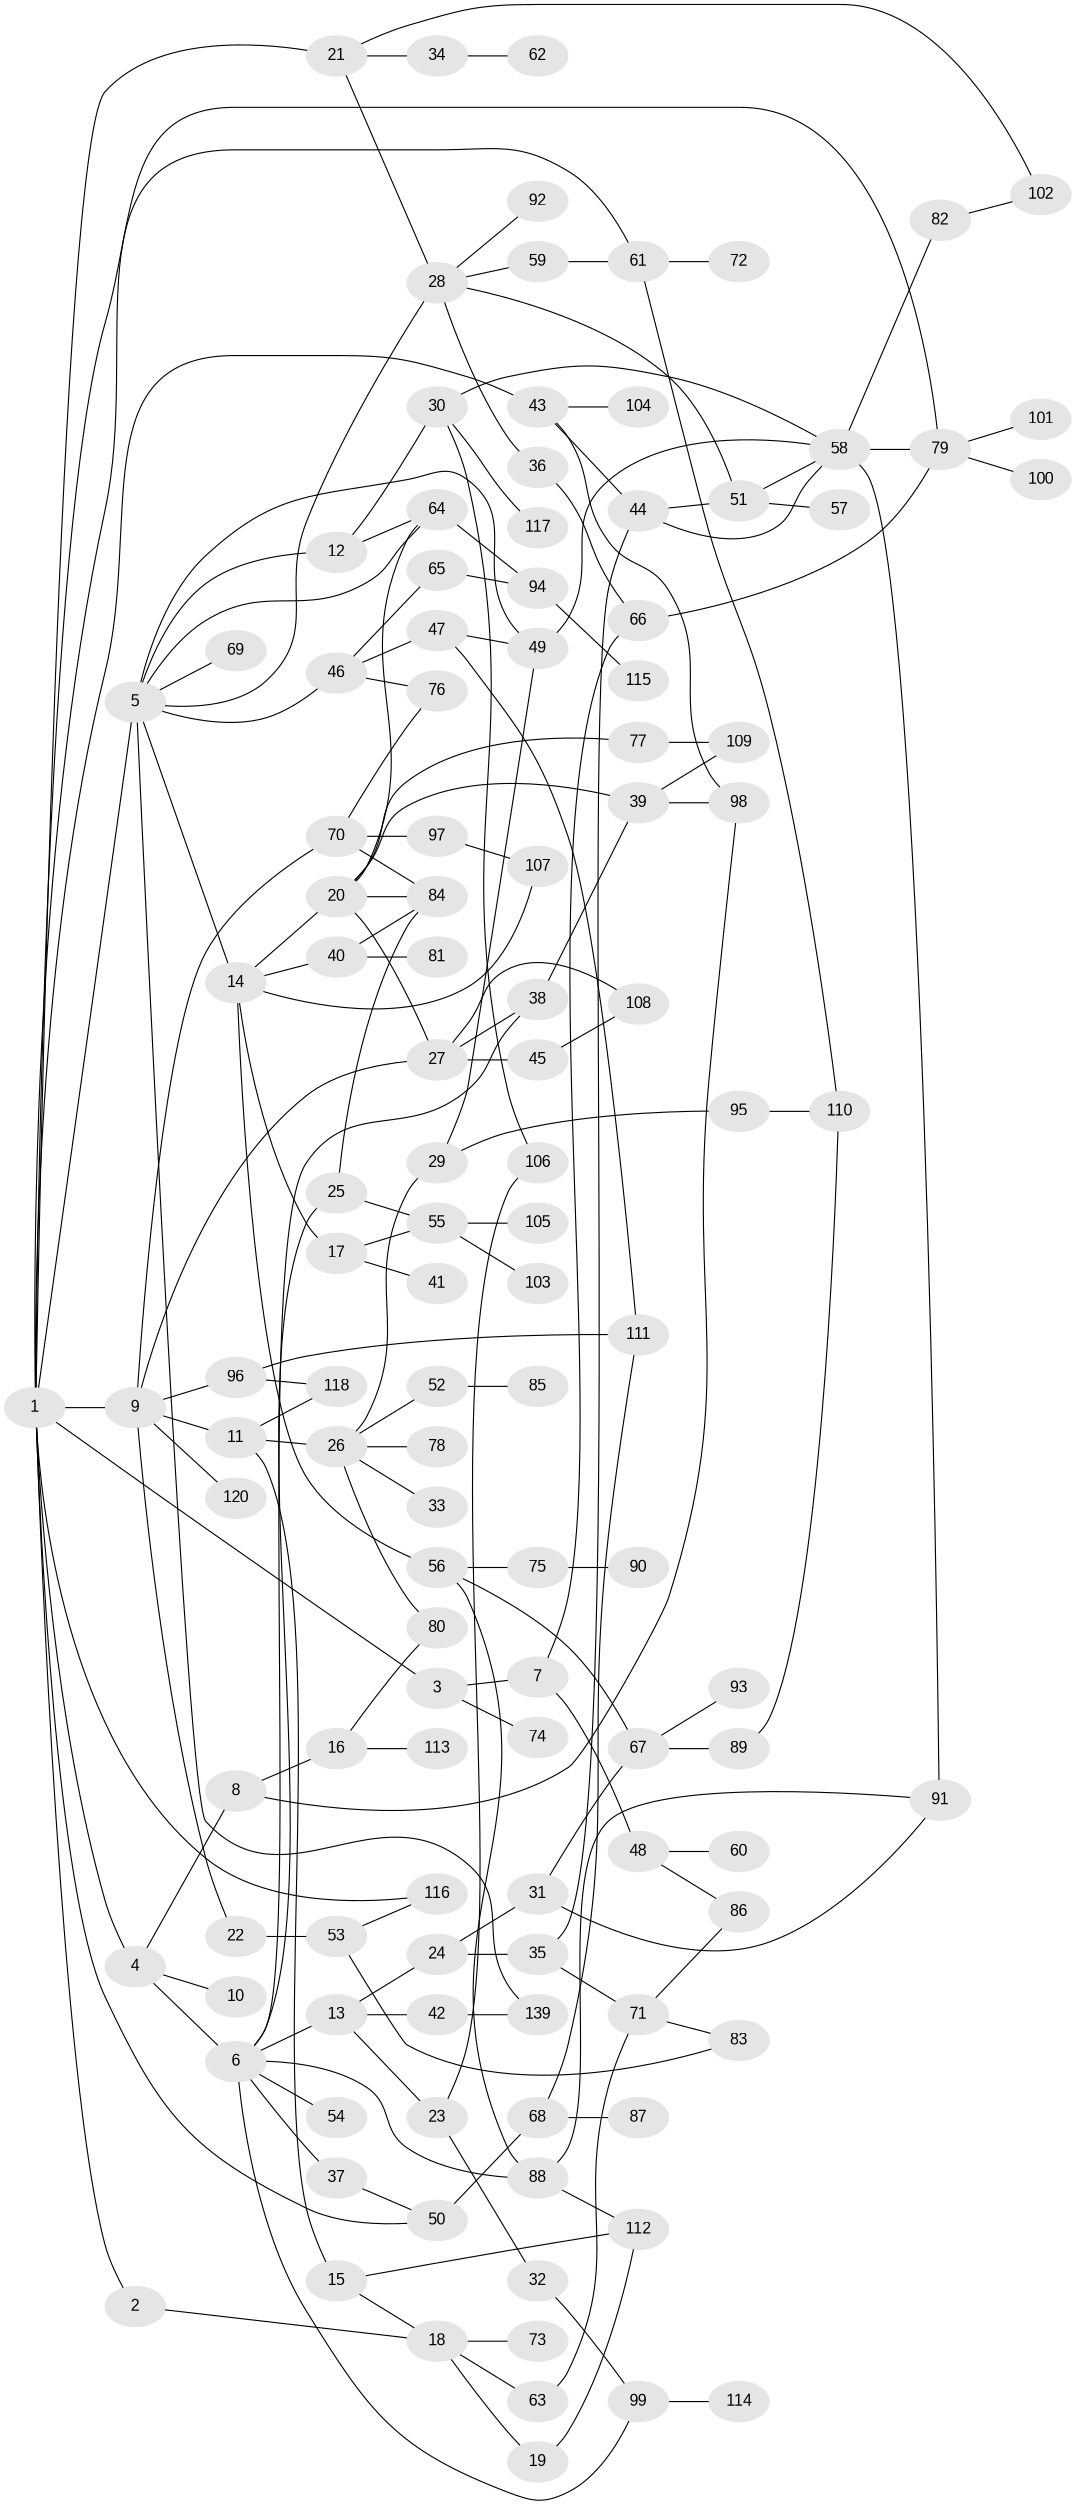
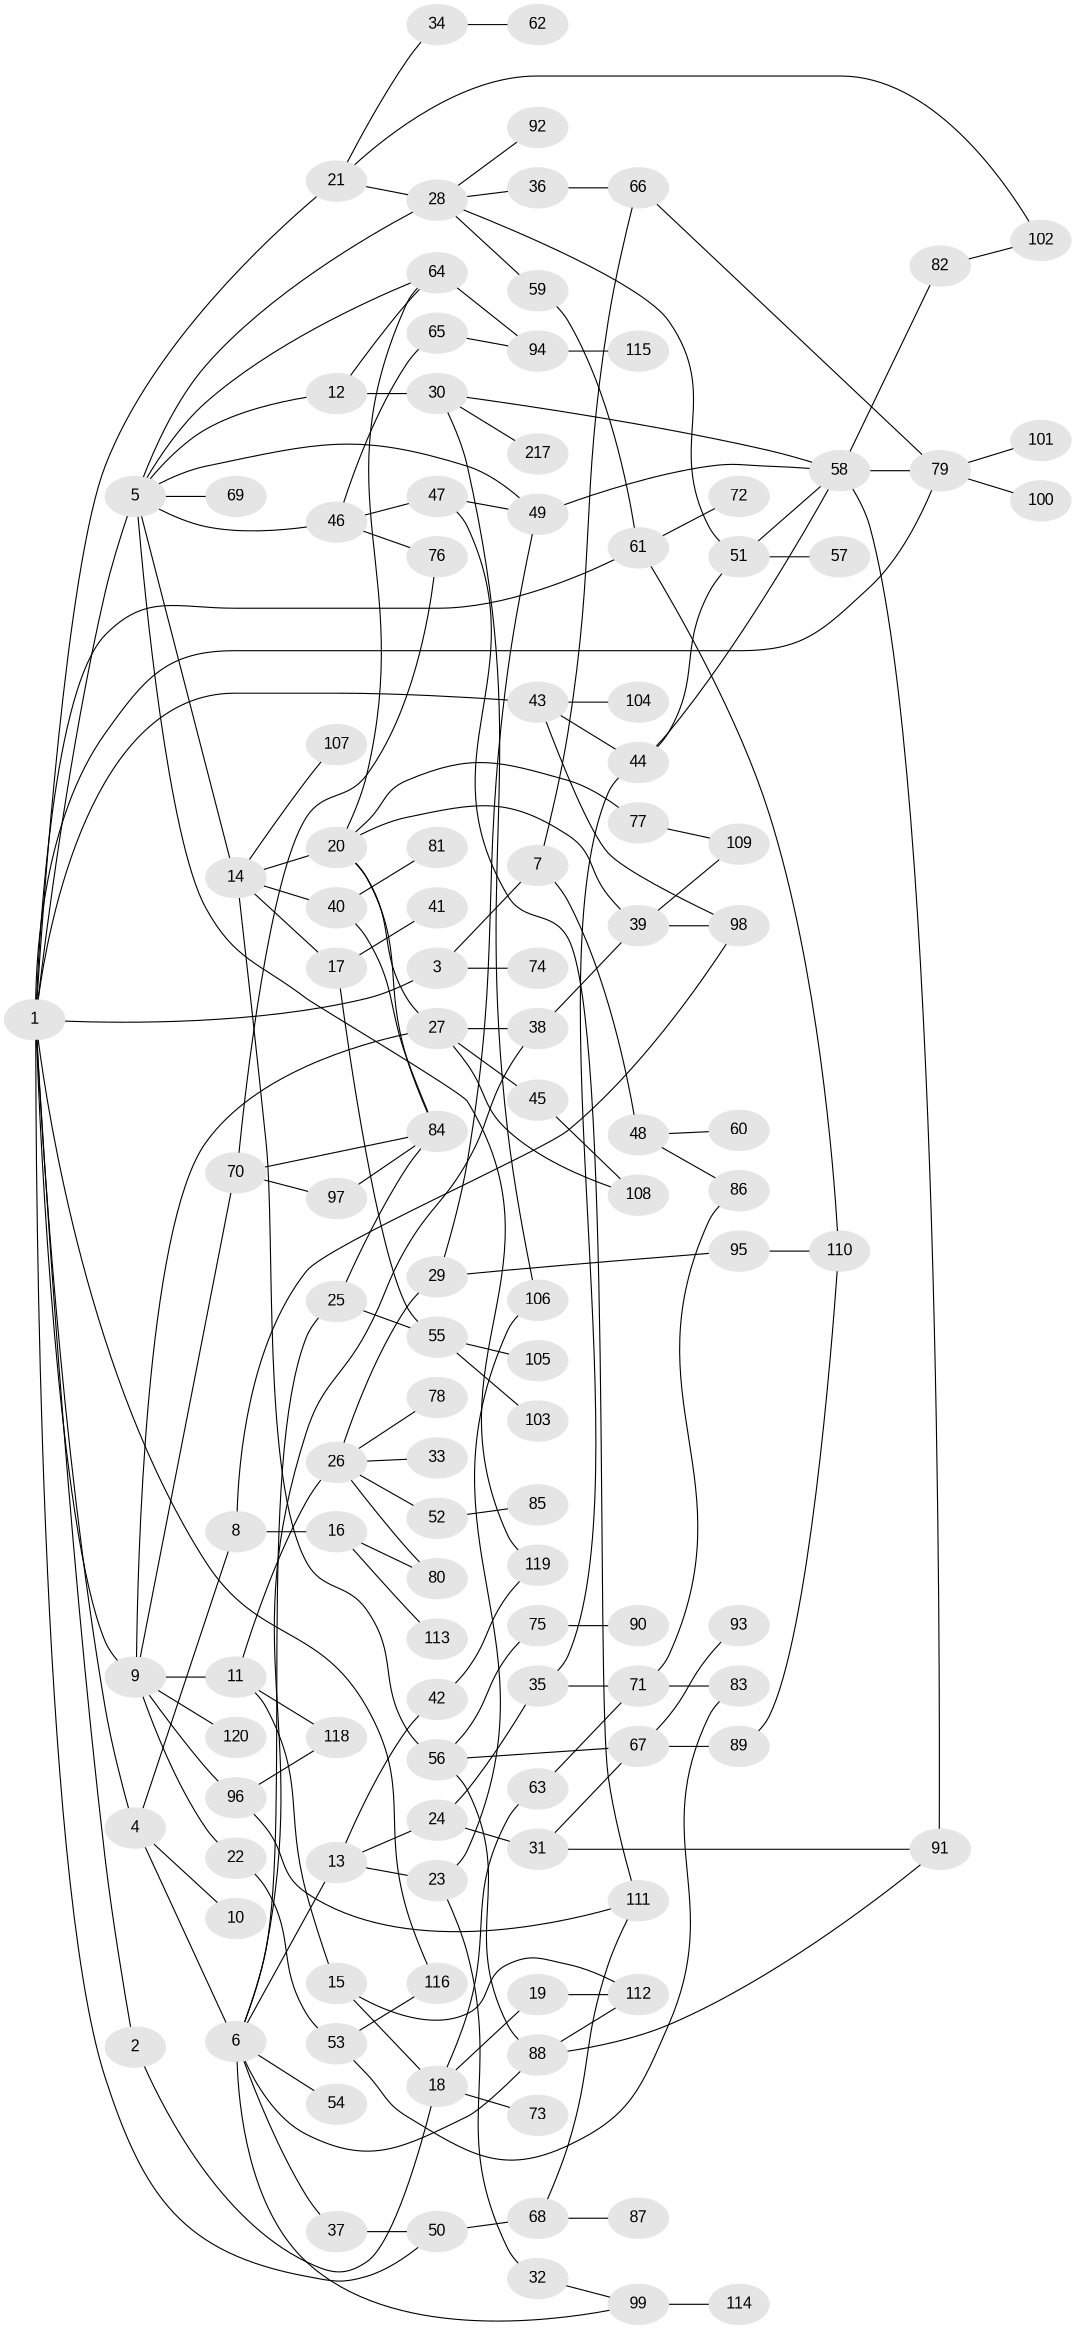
(538, 528) -> (538, 454)
(491, 852) -> (387, 1165)
(538, 2015) -> (538, 1565)
